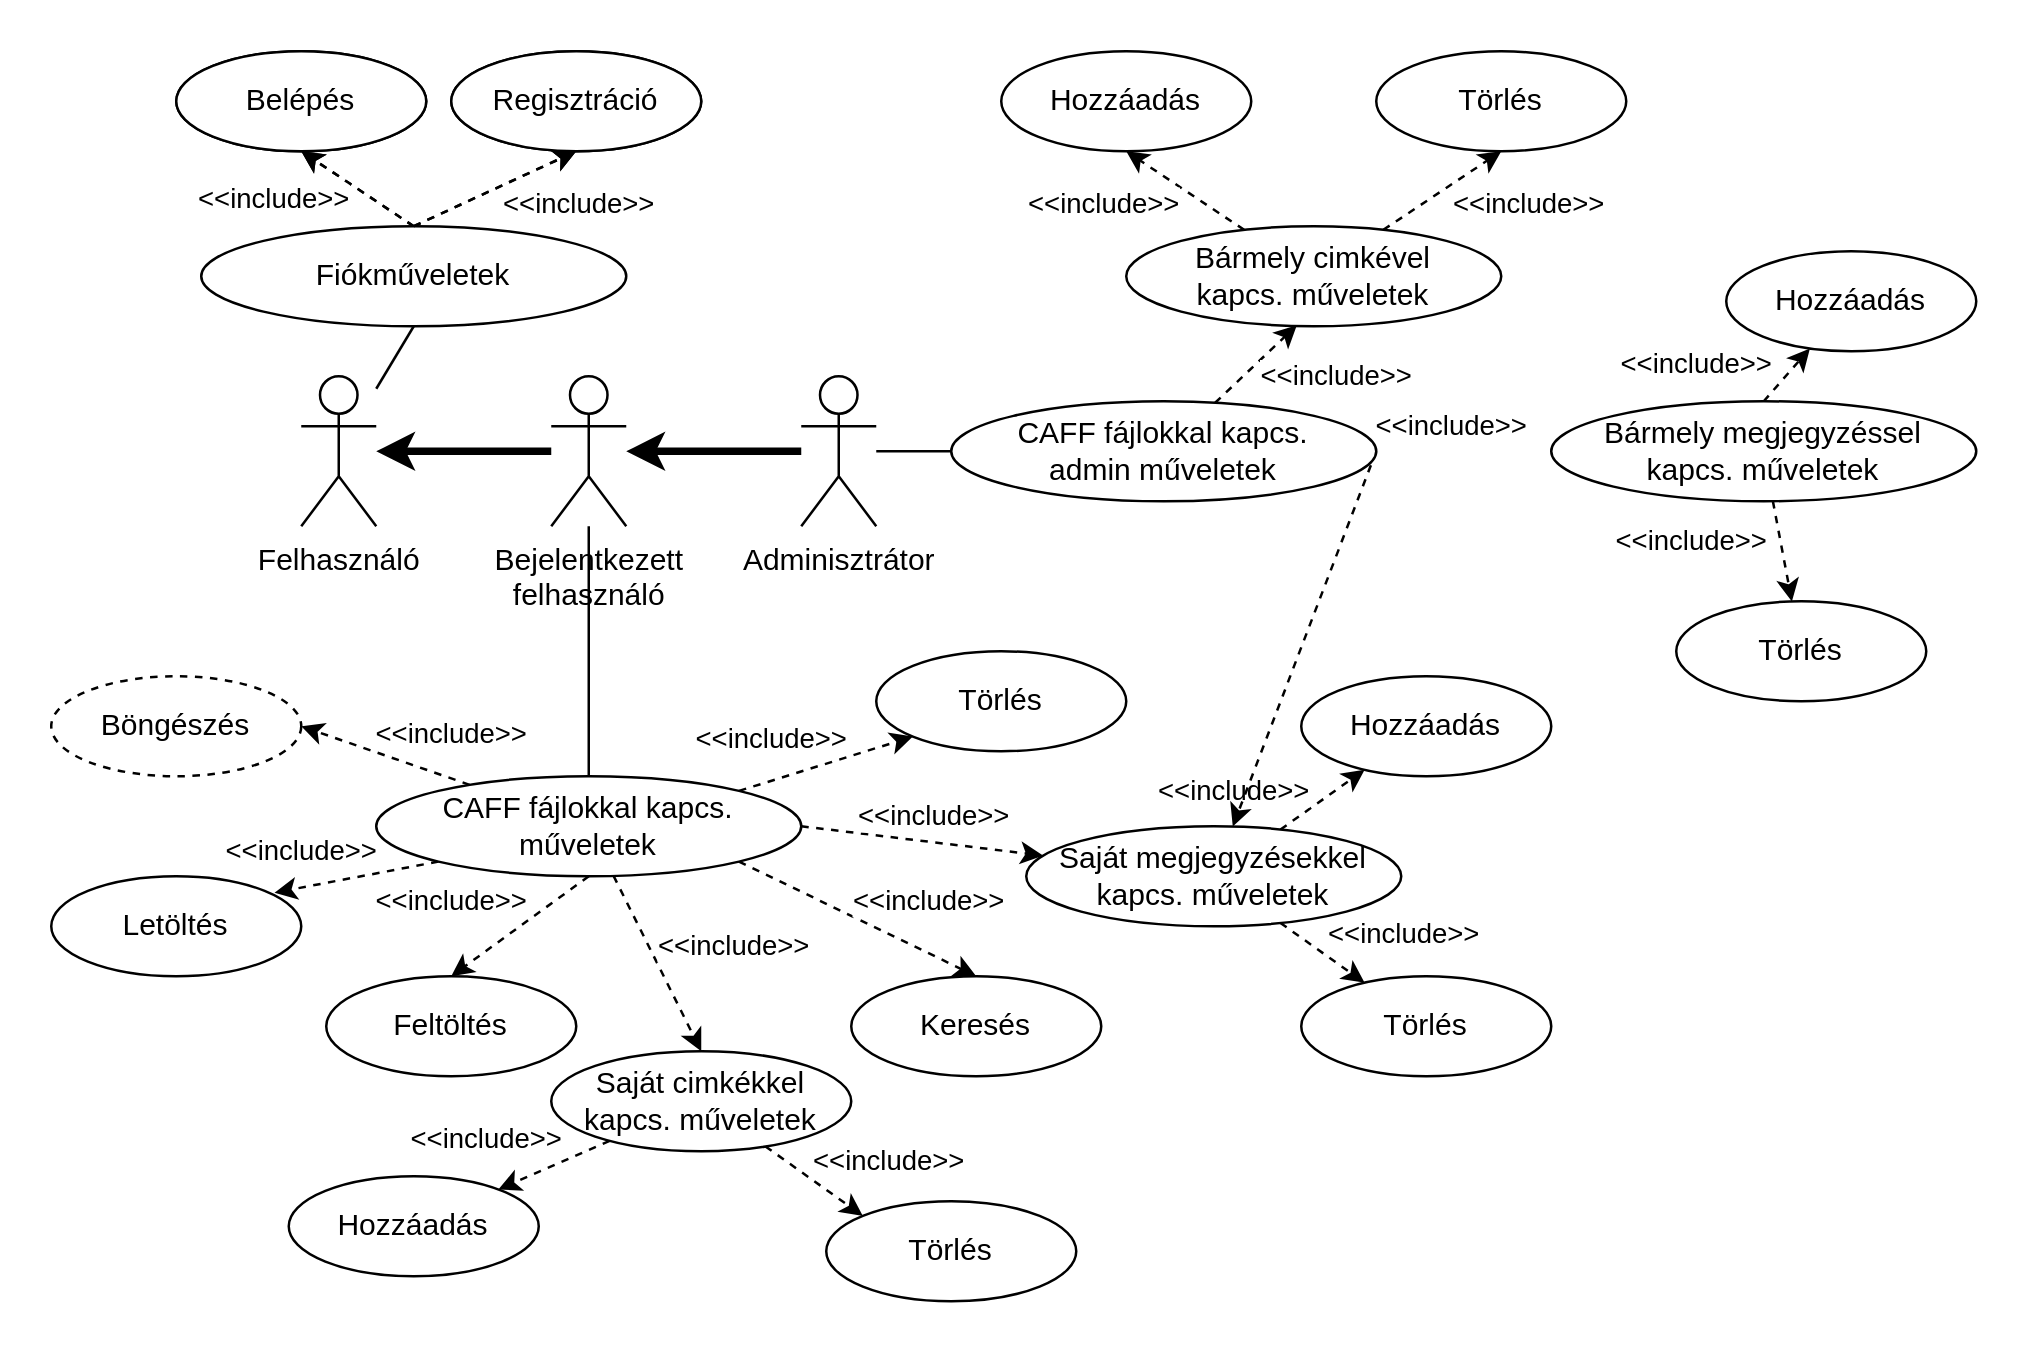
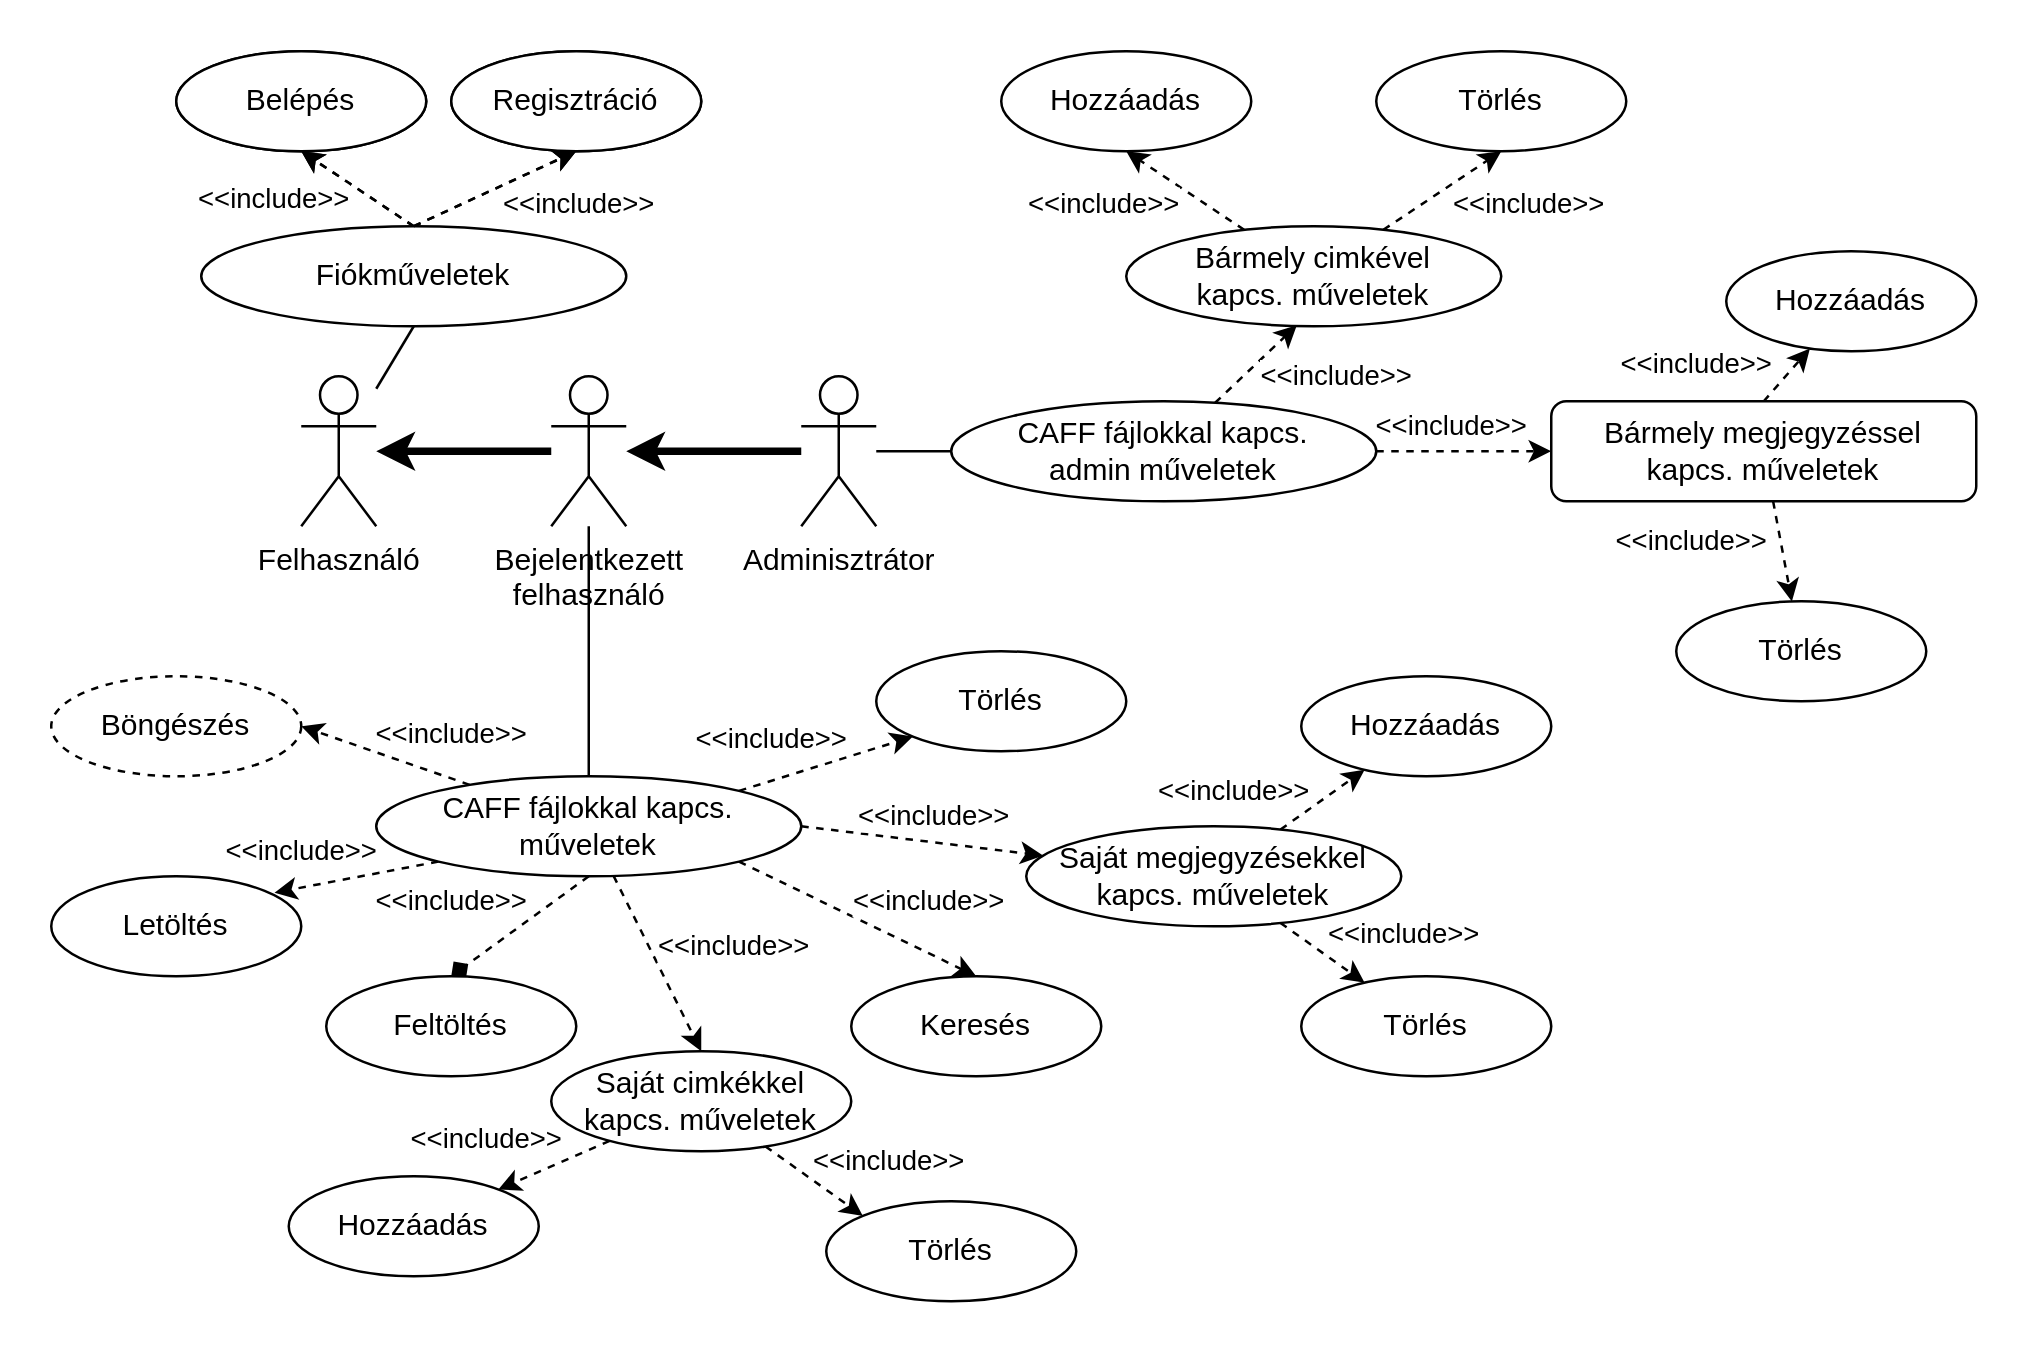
(1764, 451) -> (1764, 451)
(1305, 638) -> (1455, 451)
(467, 965) -> (468, 964)
